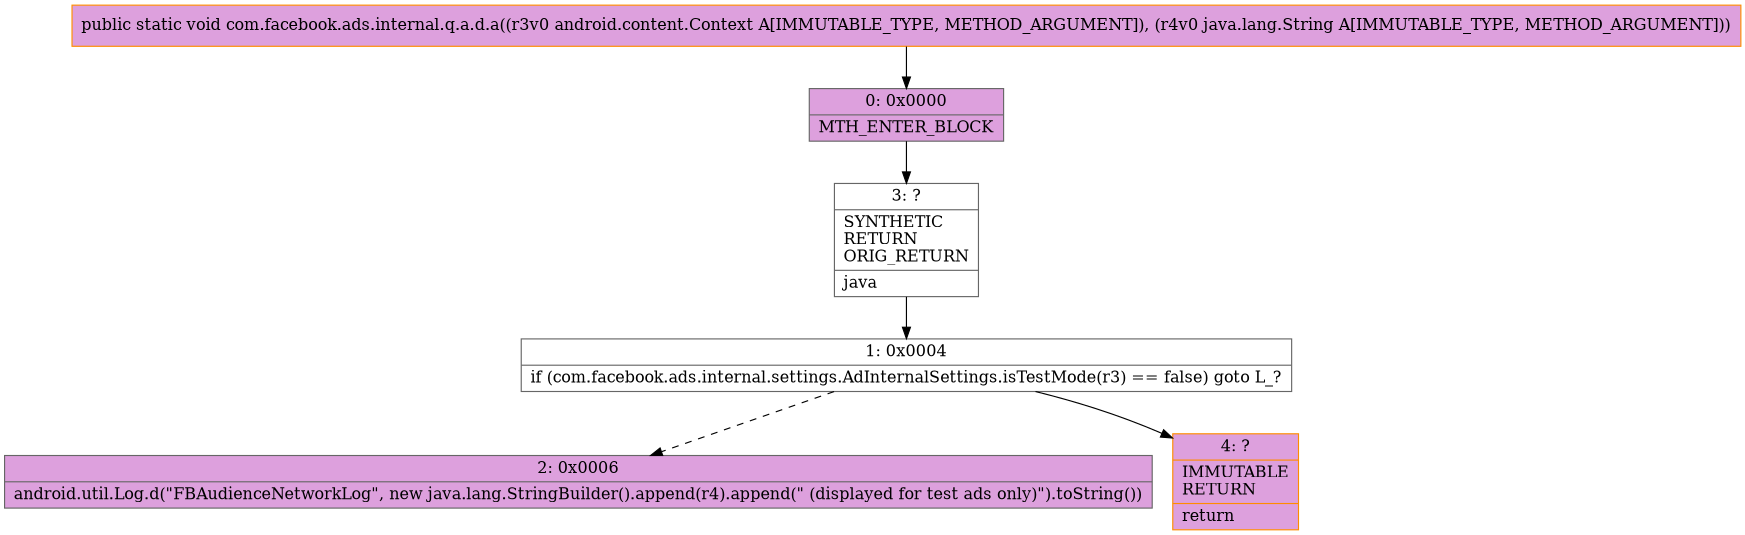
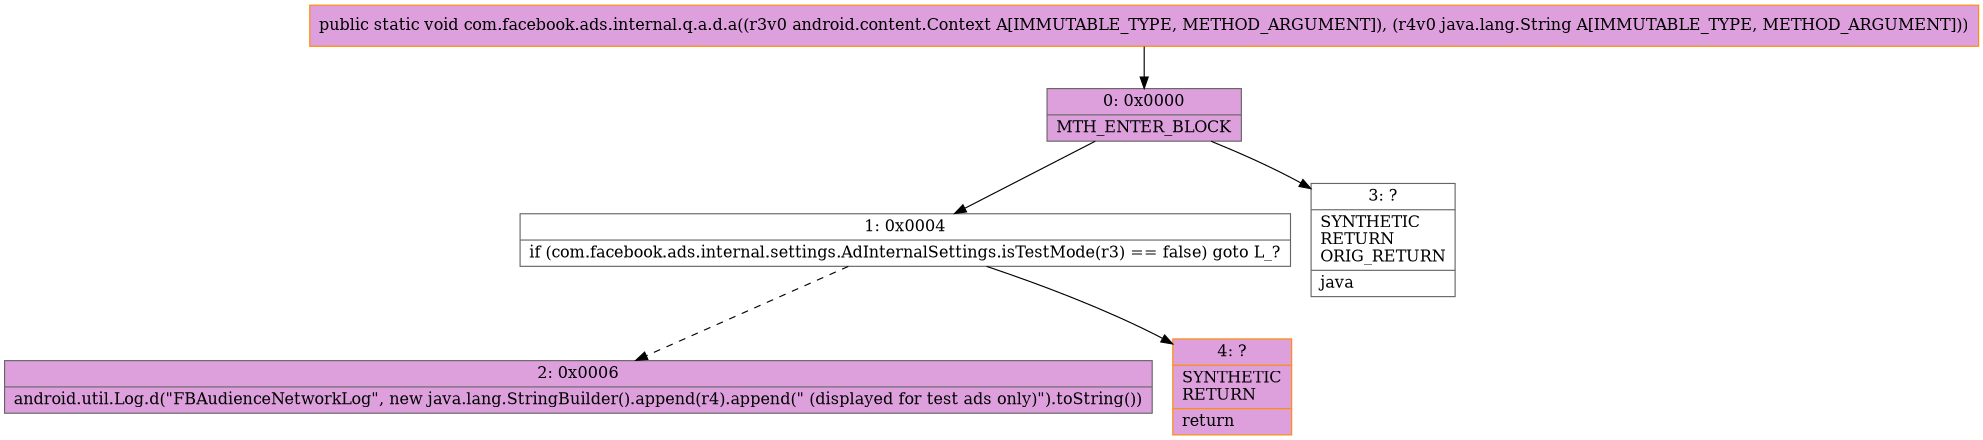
(906, 312) -> (1030, 175)
(1236, 473) -> (1232, 378)
